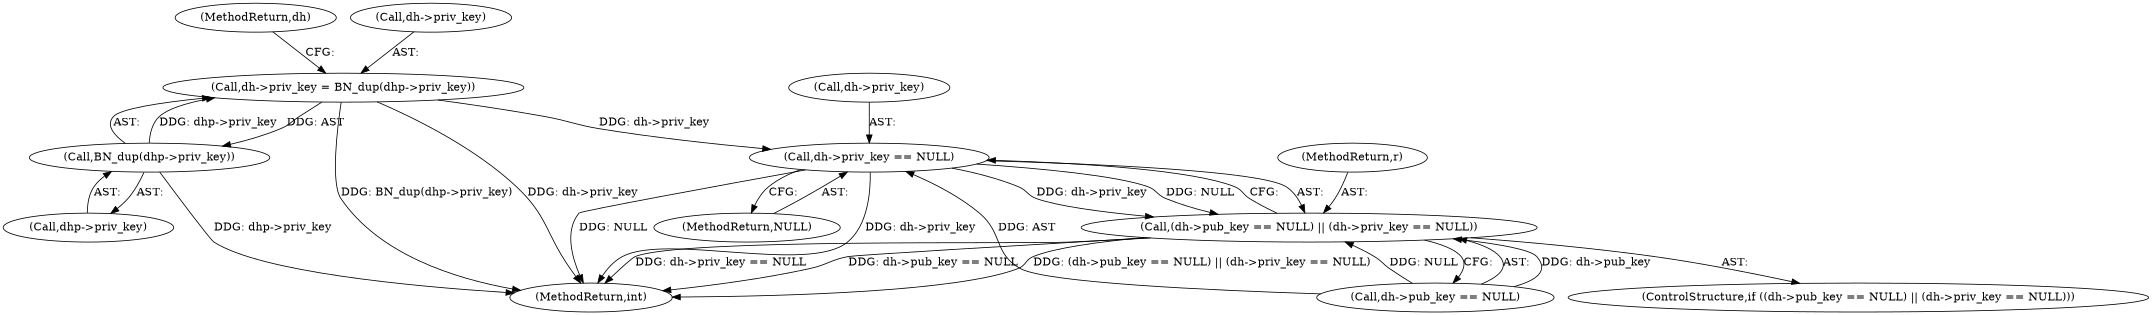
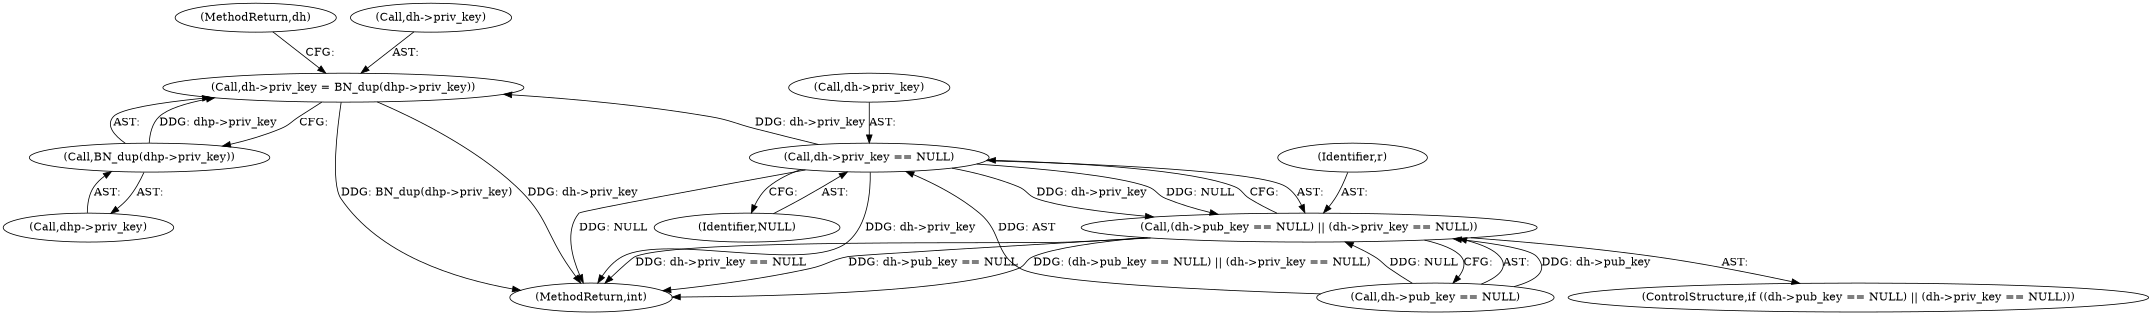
(316, 123) -> (316, 123)
(599, 129) -> (667, 110)
(1353, 158) -> (1353, 158)
(747, 228) -> (747, 228)
(314, 272) -> none
